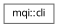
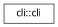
(29, 14) -> (29, 14)
